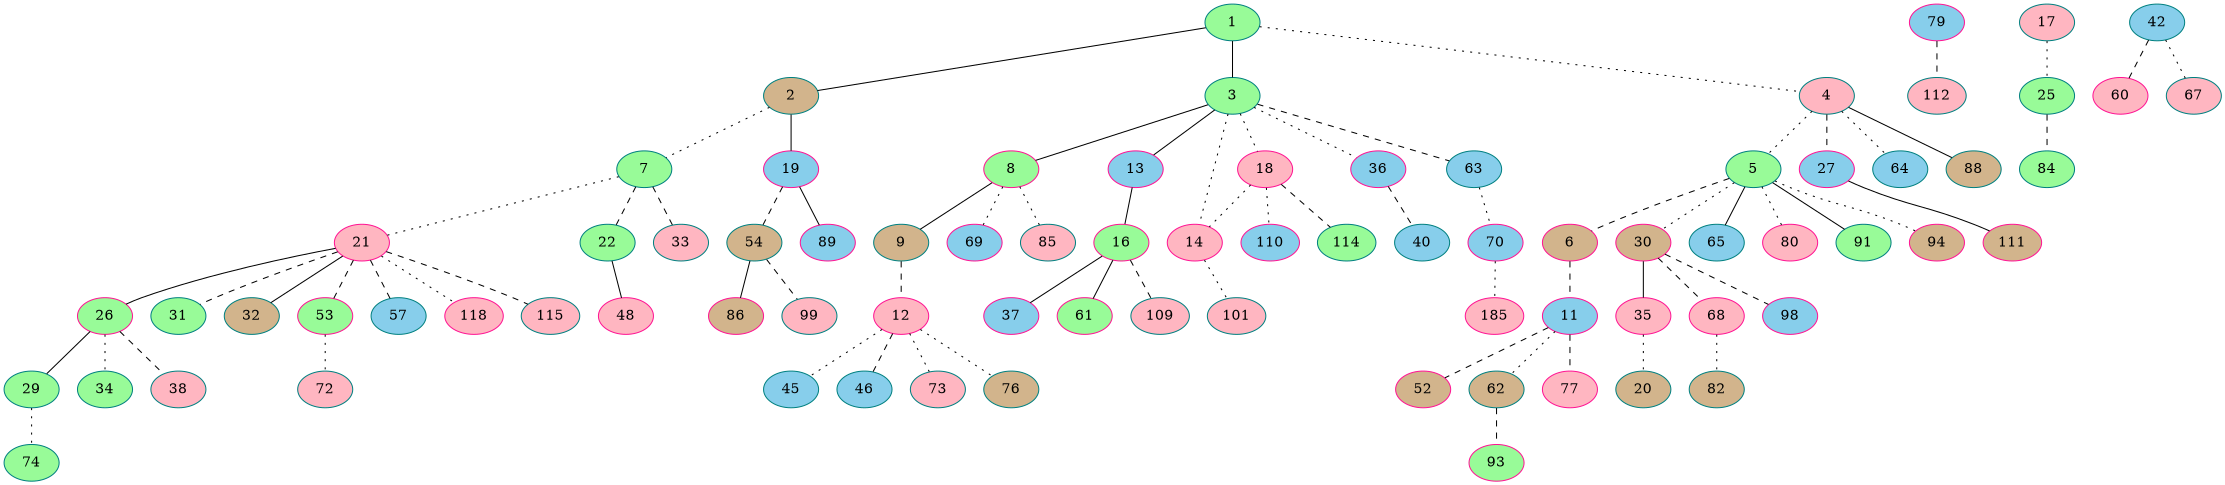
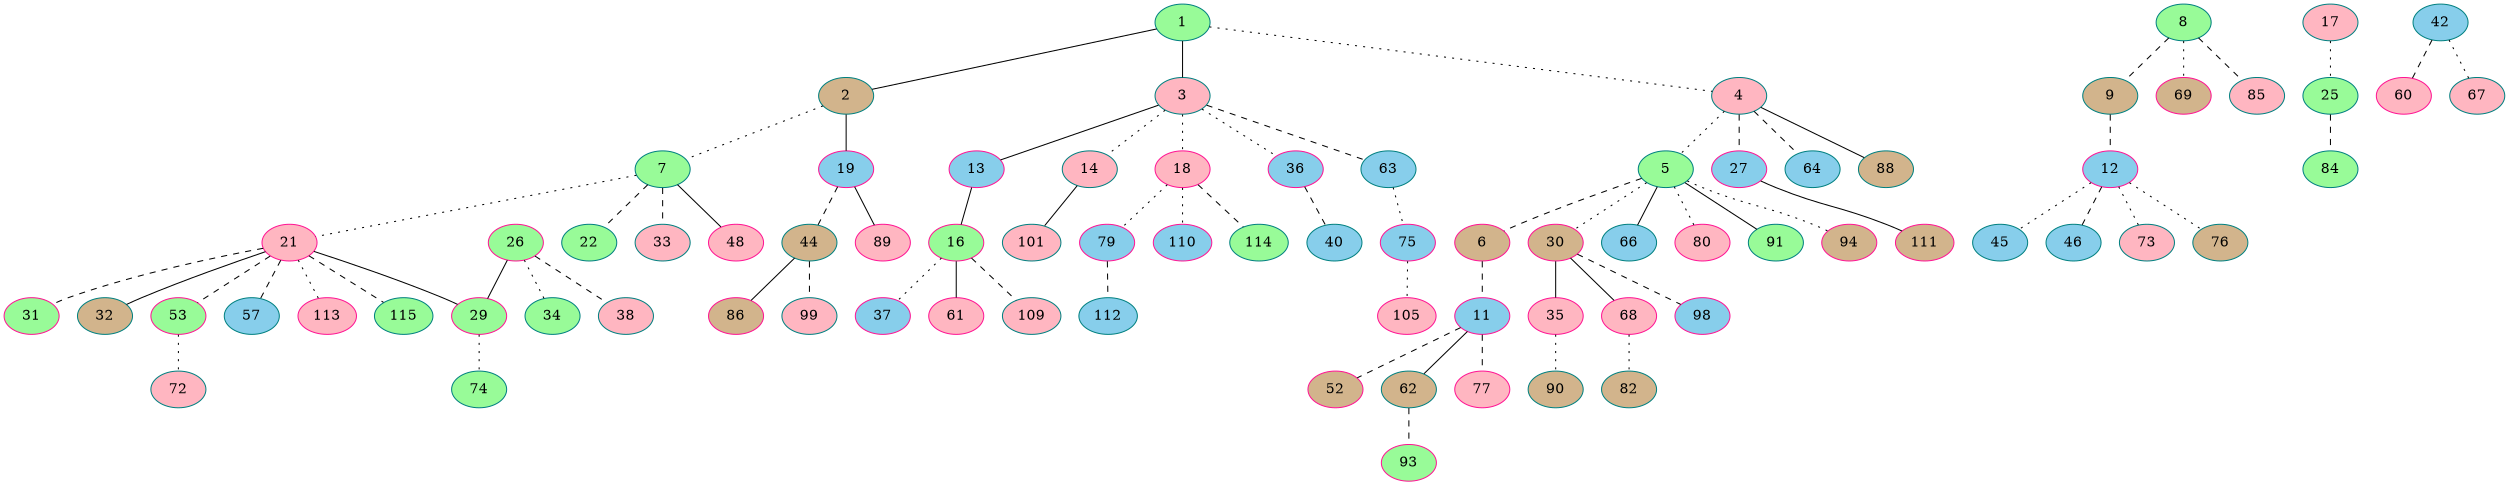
(1233, 96) -> (1183, 96)
(1937, 96) -> (1108, 316)
(1863, 132) -> (1776, 132)
(1122, 133) -> none
(1011, 169) -> (2184, 22)
(956, 206) -> (2147, 59)
(1030, 206) -> (2220, 59)
(1230, 206) -> (1145, 206)
(754, 243) -> (809, 243)
(828, 243) -> (883, 243)
(975, 243) -> (2184, 96)
(1195, 243) -> (1090, 169)
(1496, 243) -> (1408, 243)
(1717, 243) -> (1629, 243)
(230, 272) -> (386, 276)
(617, 279) -> (699, 206)
(1066, 279) -> (920, 279)
(1216, 279) -> (1061, 206)
(1680, 279) -> (1592, 279)
(178, 316) -> (32, 316)
(474, 316) -> (327, 316)
(551, 316) -> (404, 316)
(901, 316) -> (2110, 169)
(1085, 316) -> (956, 316)
(1495, 316) -> (1407, 316)
(1533, 353) -> (1446, 353)
(32, 389) -> (479, 316)
(1643, 389) -> (1556, 389)
